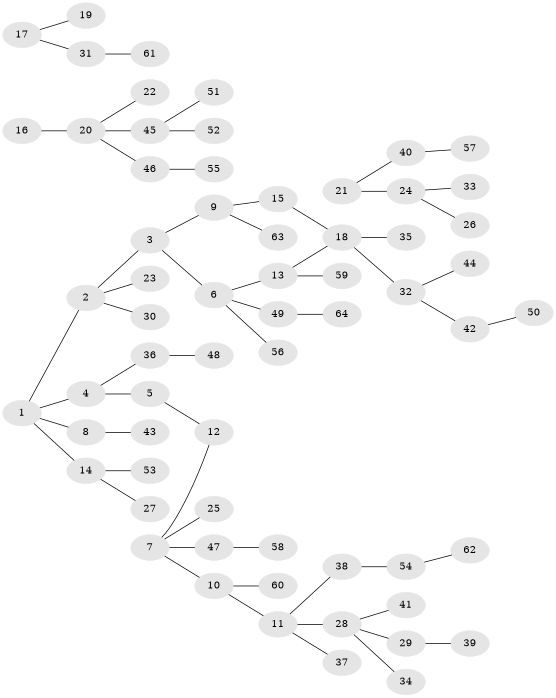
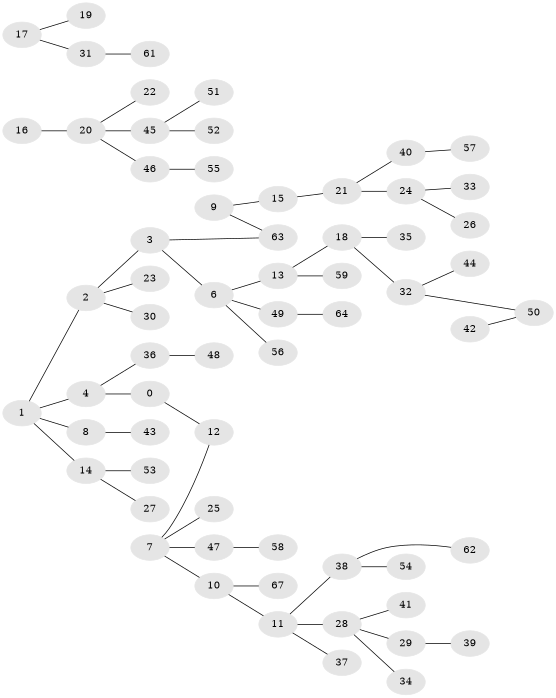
(310, 218) -> (310, 195)
(182, 224) -> (214, 239)
(438, 311) -> (470, 303)
(150, 394) -> (150, 394)
(438, 559) -> (403, 545)
(278, 586) -> (278, 586)
